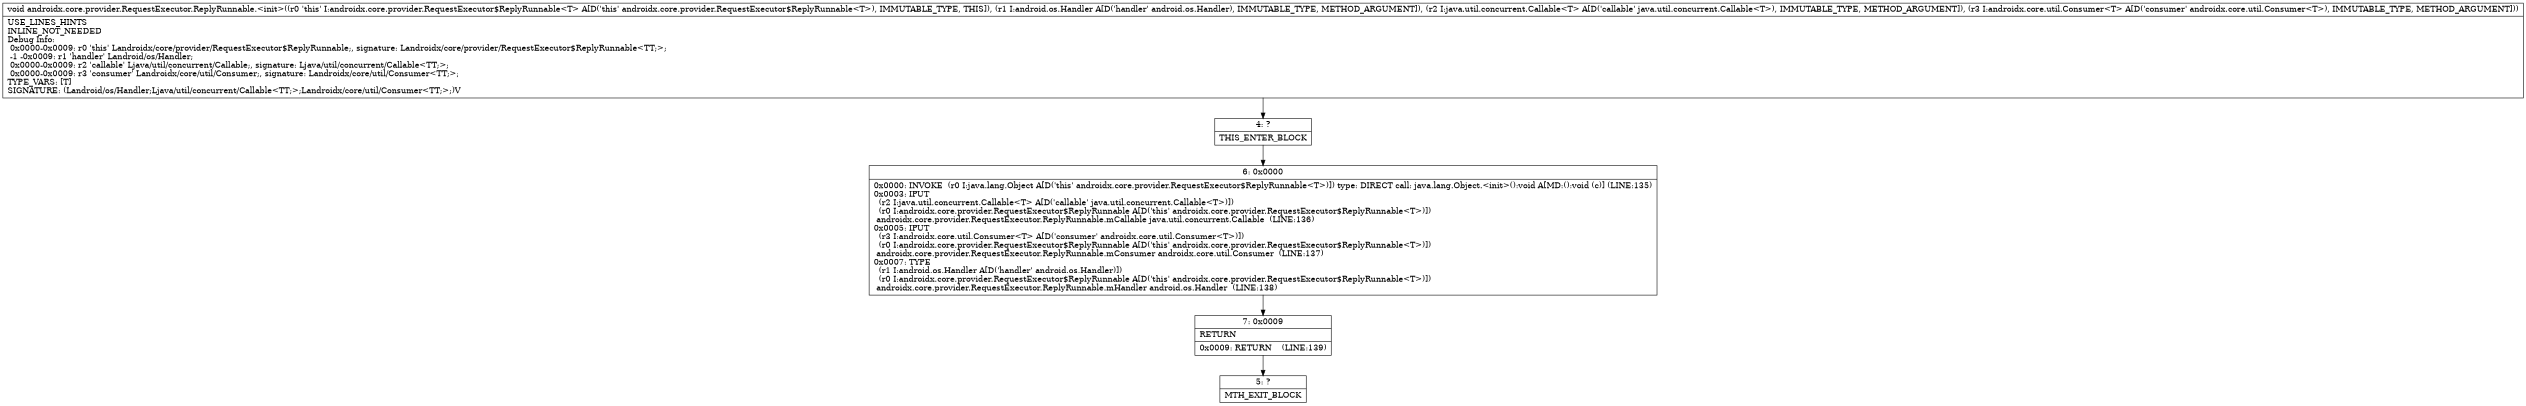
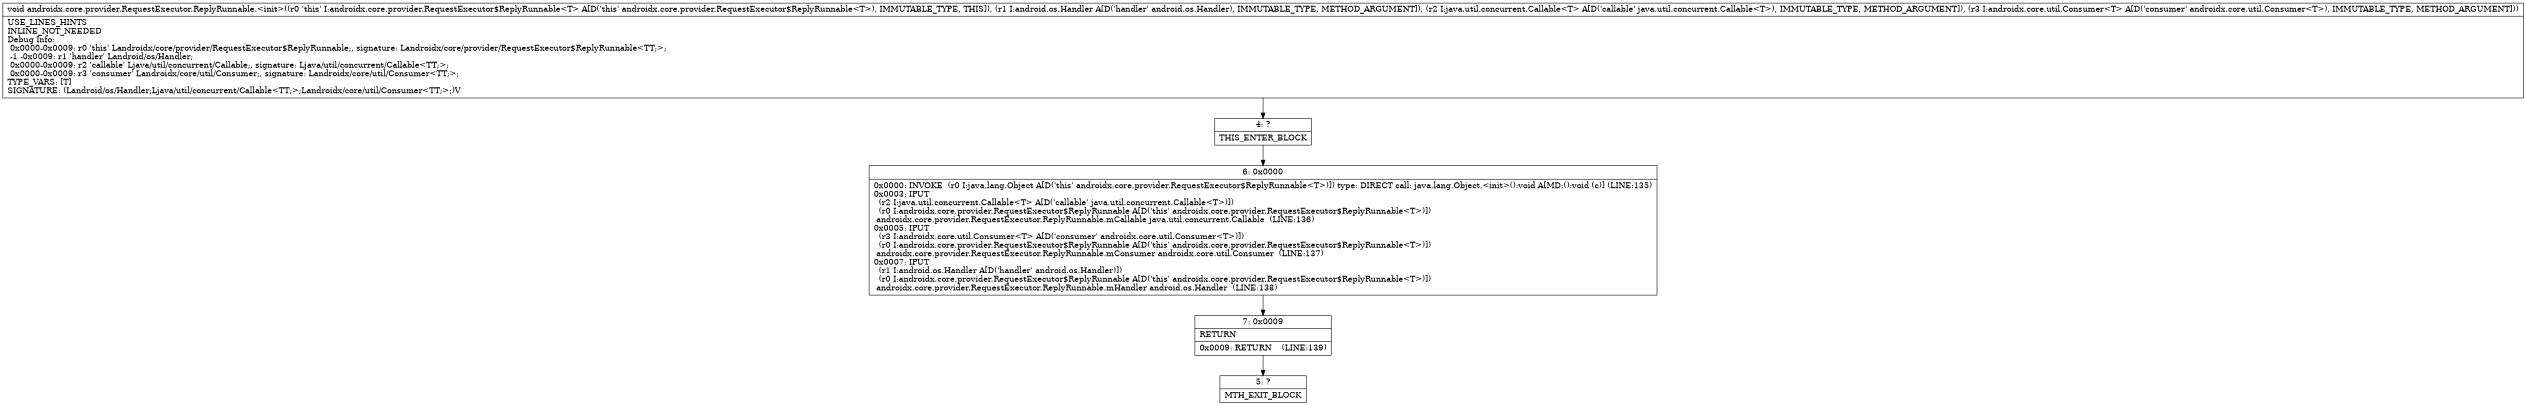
(905, 262) -> (904, 262)
